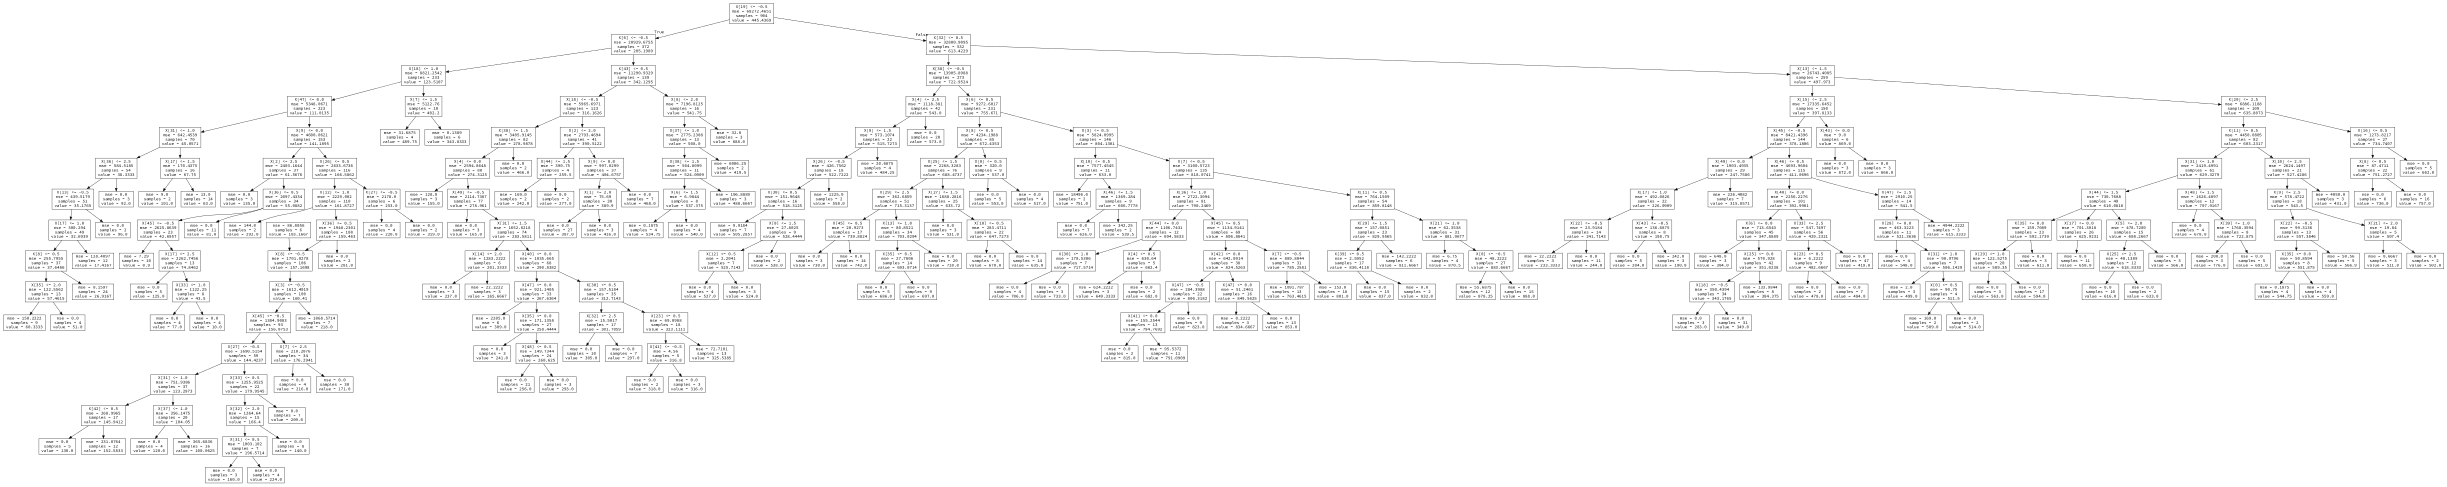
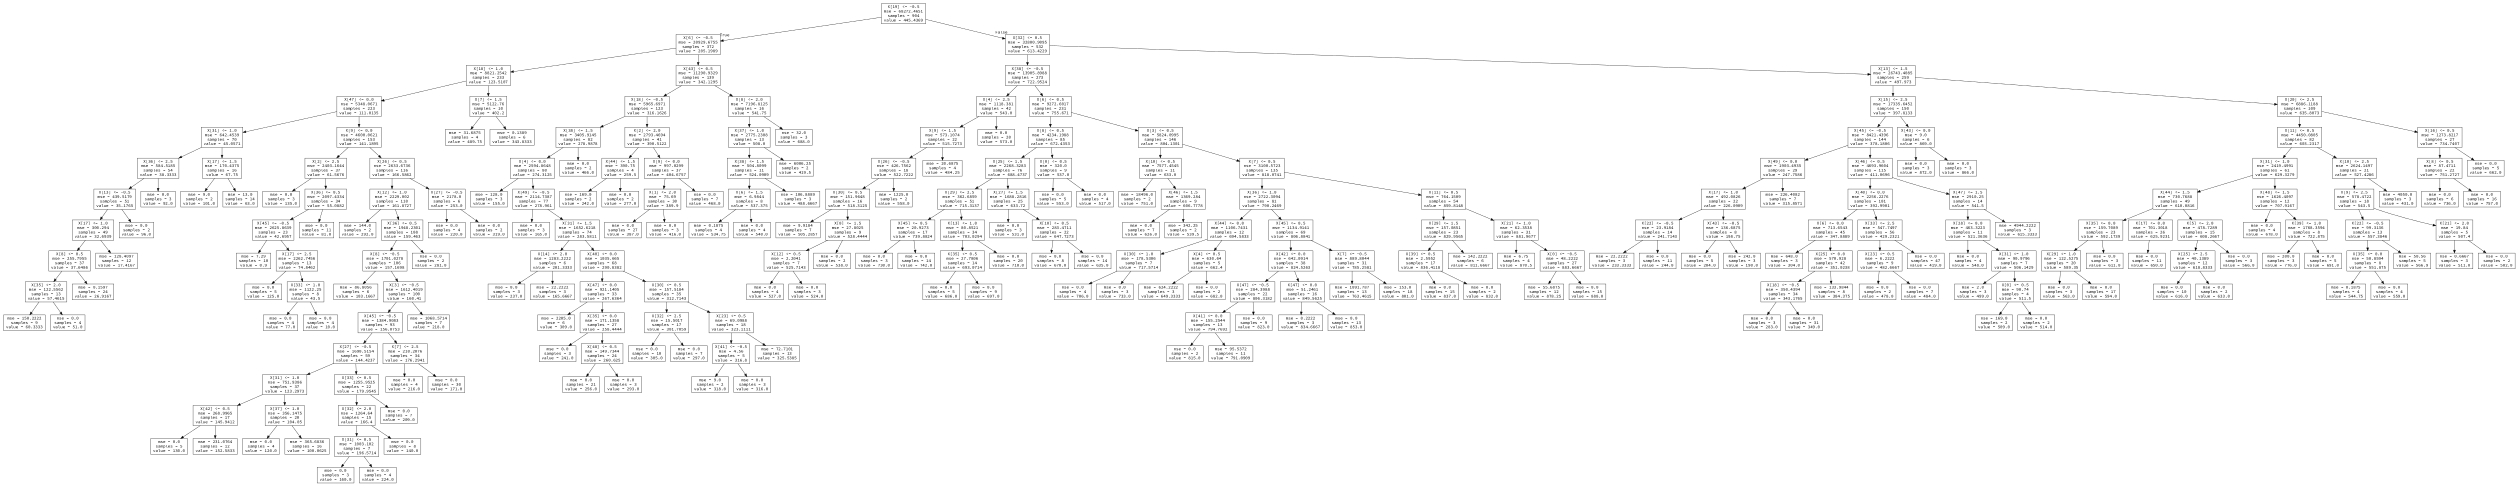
(289, 243) -> (370, 276)
(1944, 292) -> (2015, 292)
